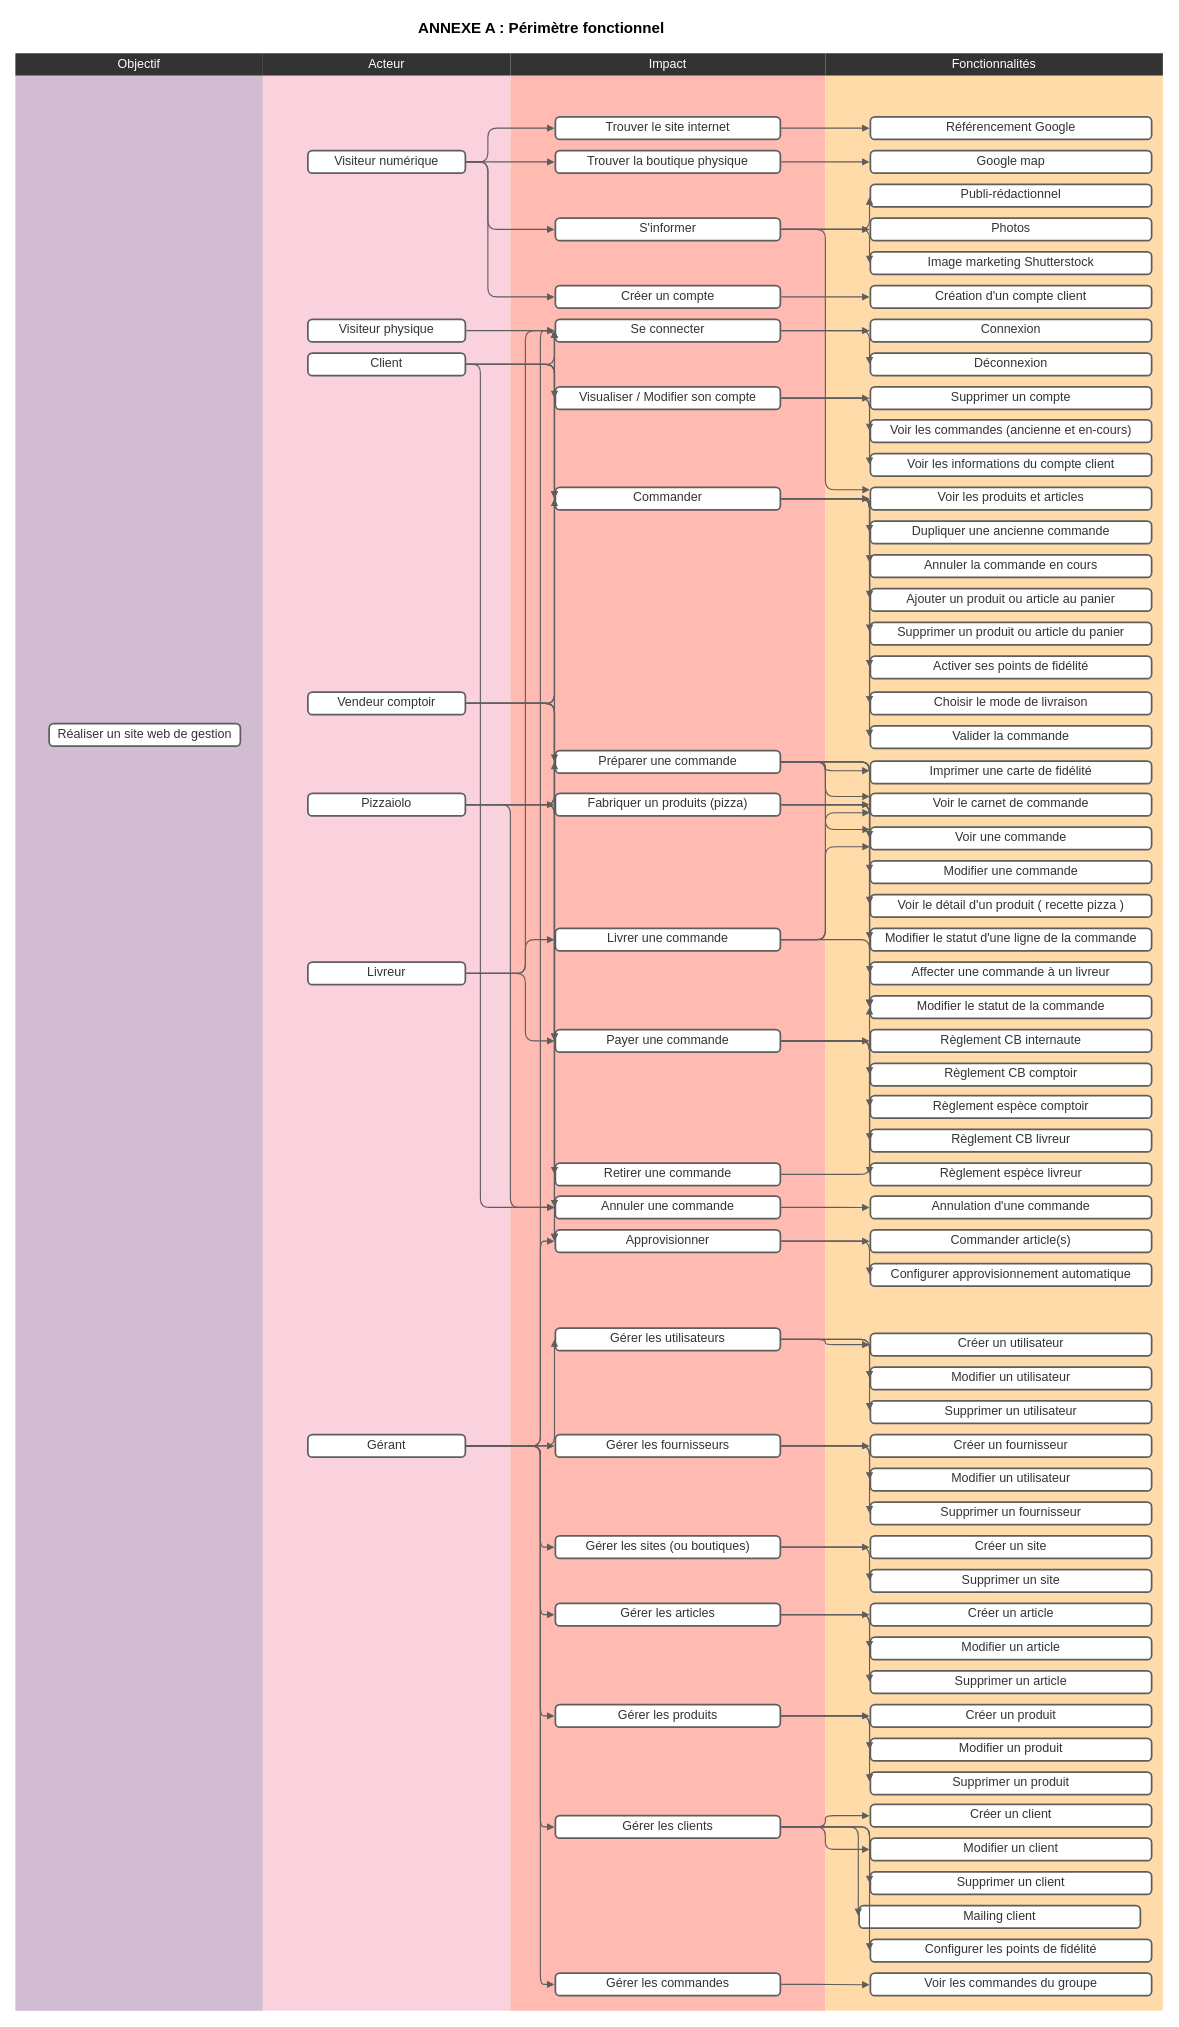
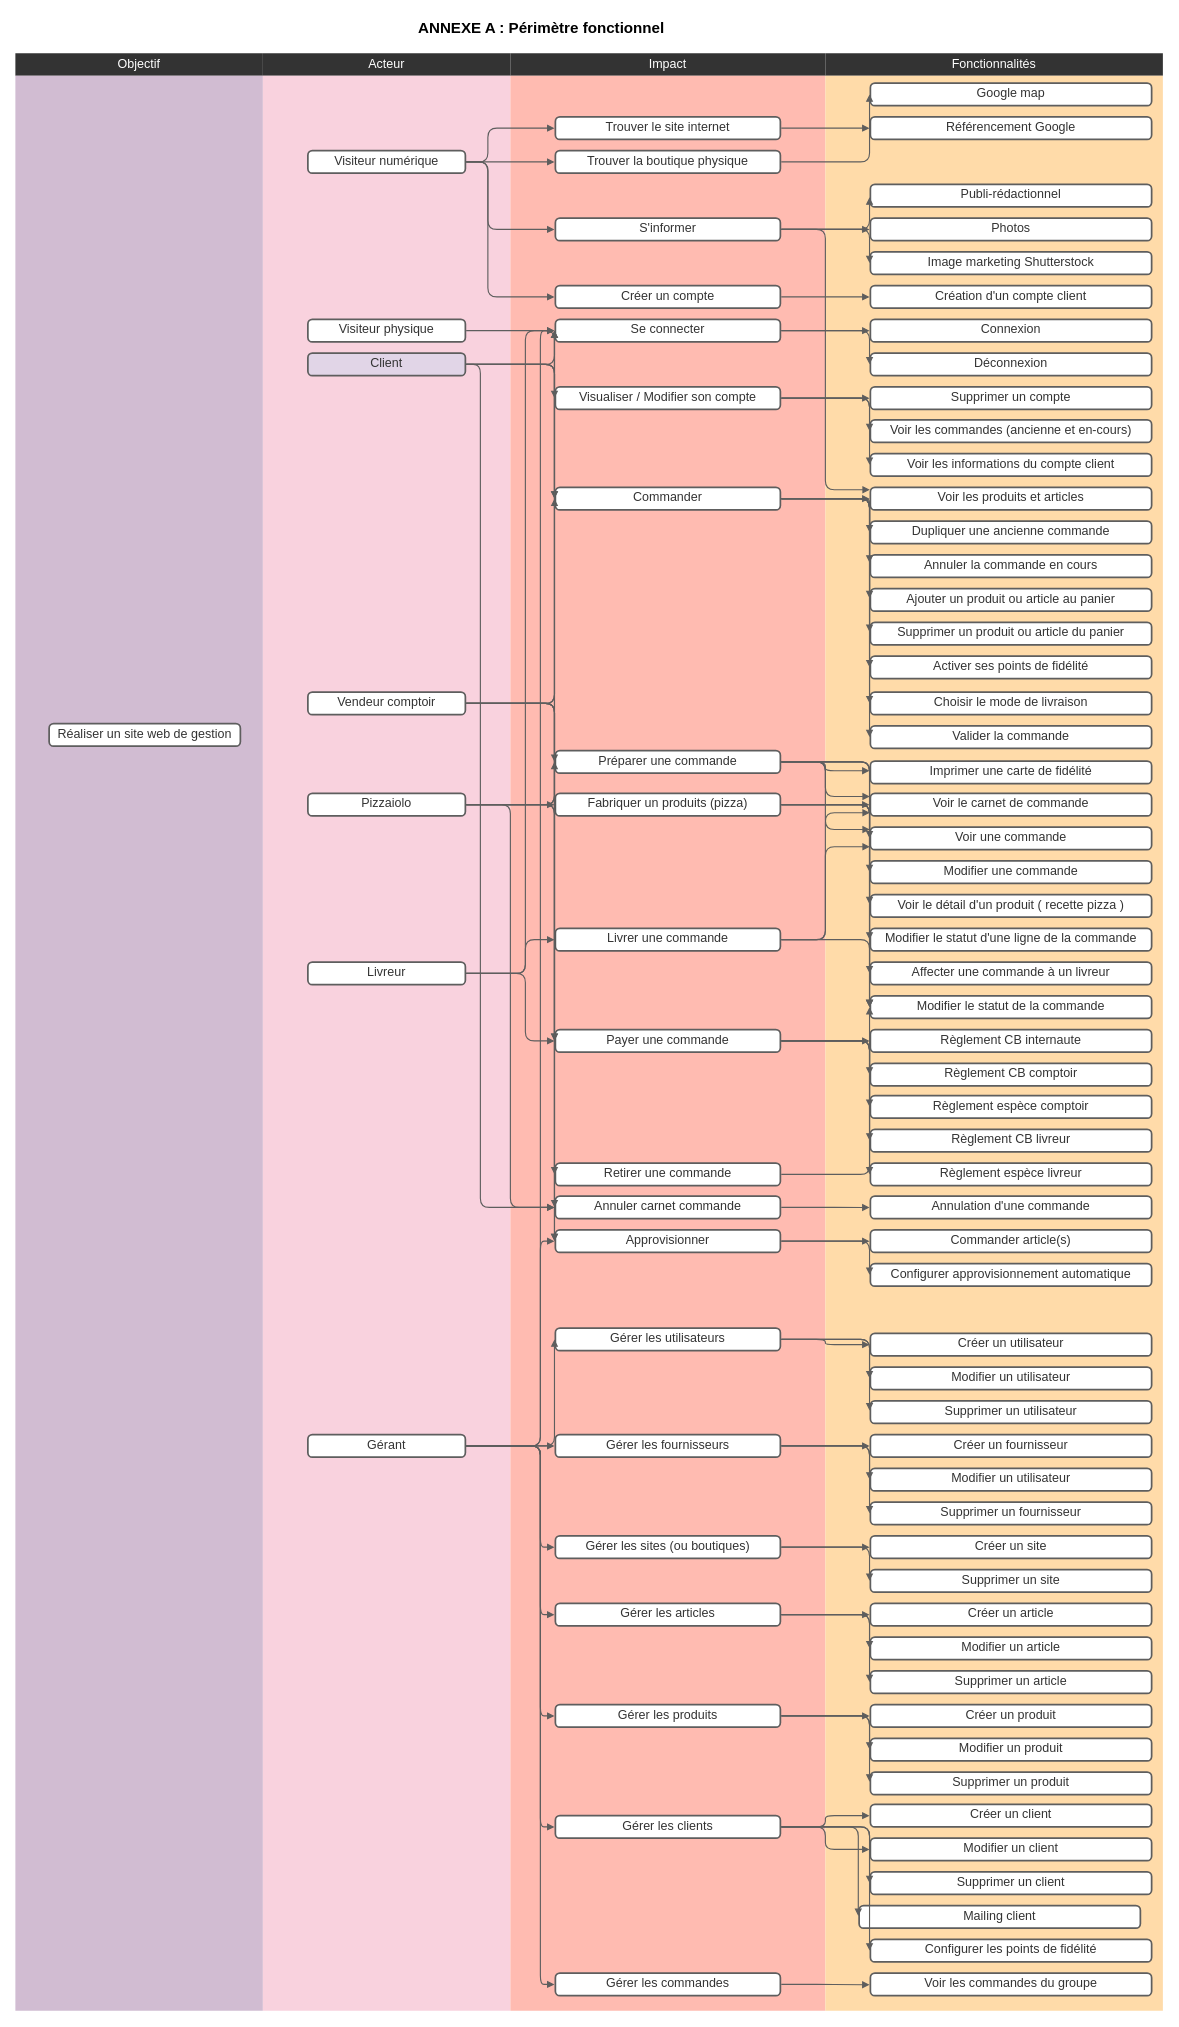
(1011, 162) -> (1011, 94)
(387, 364) -> (387, 364)
(668, 1207) -> (668, 1207)
